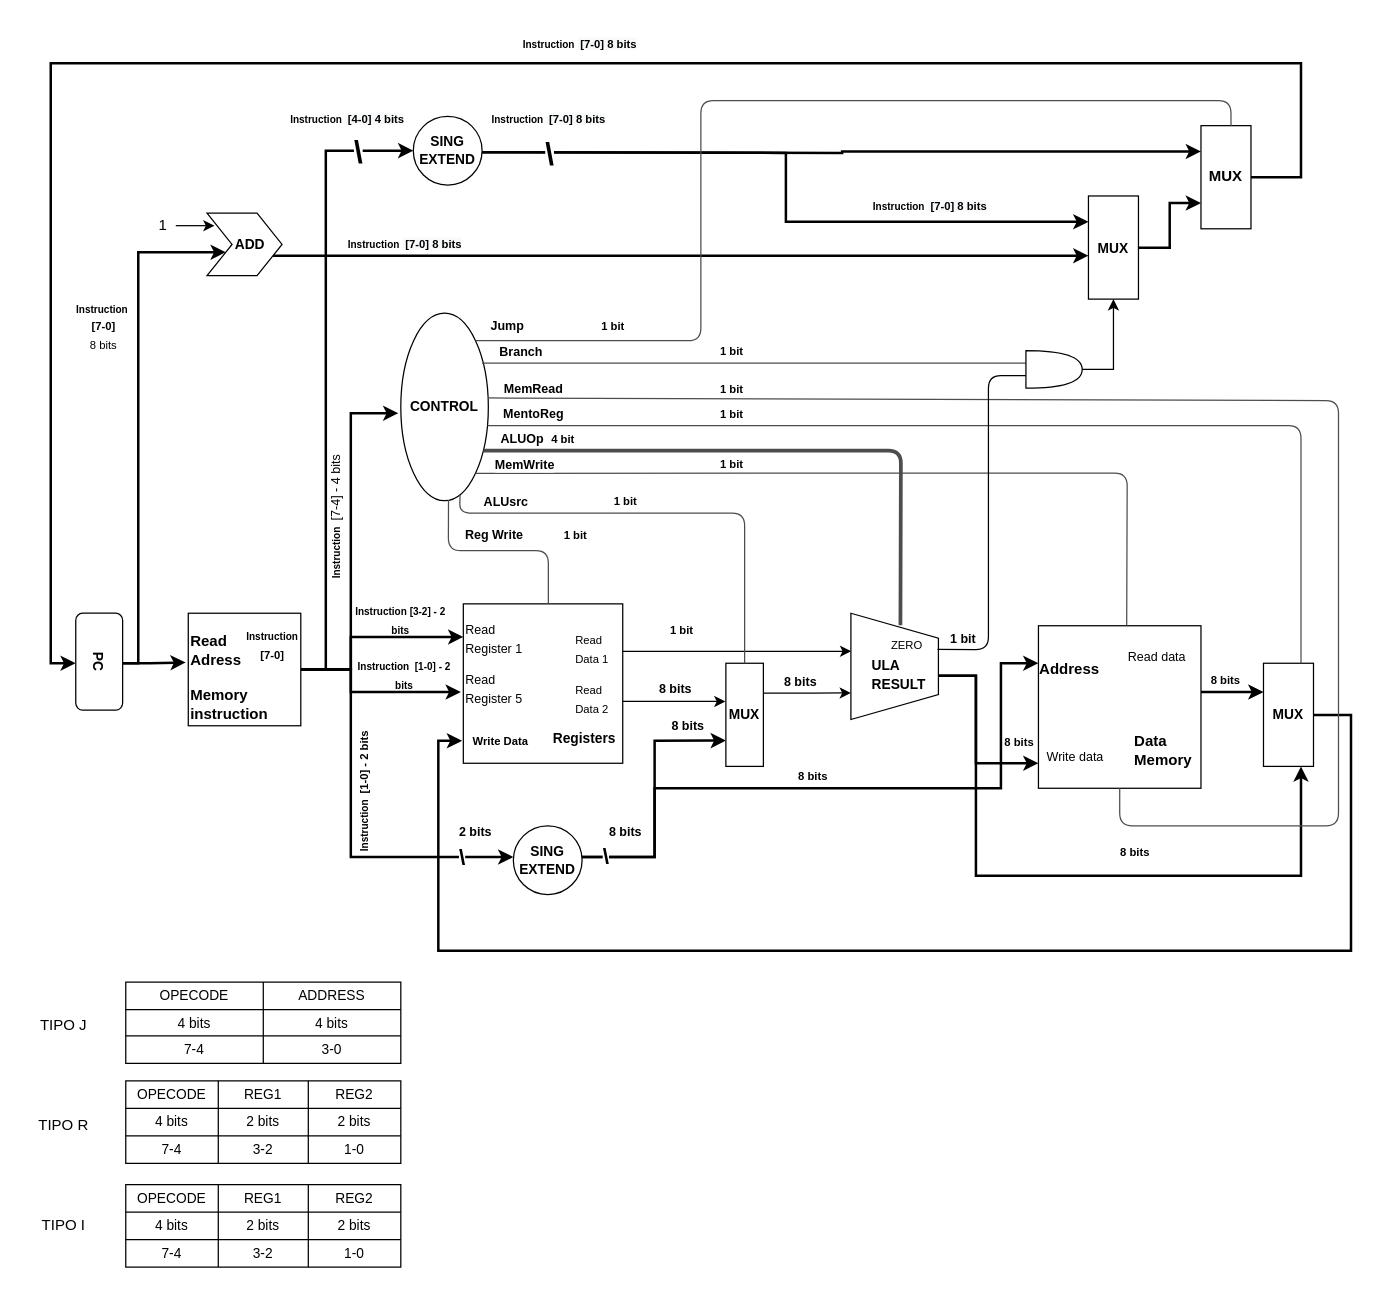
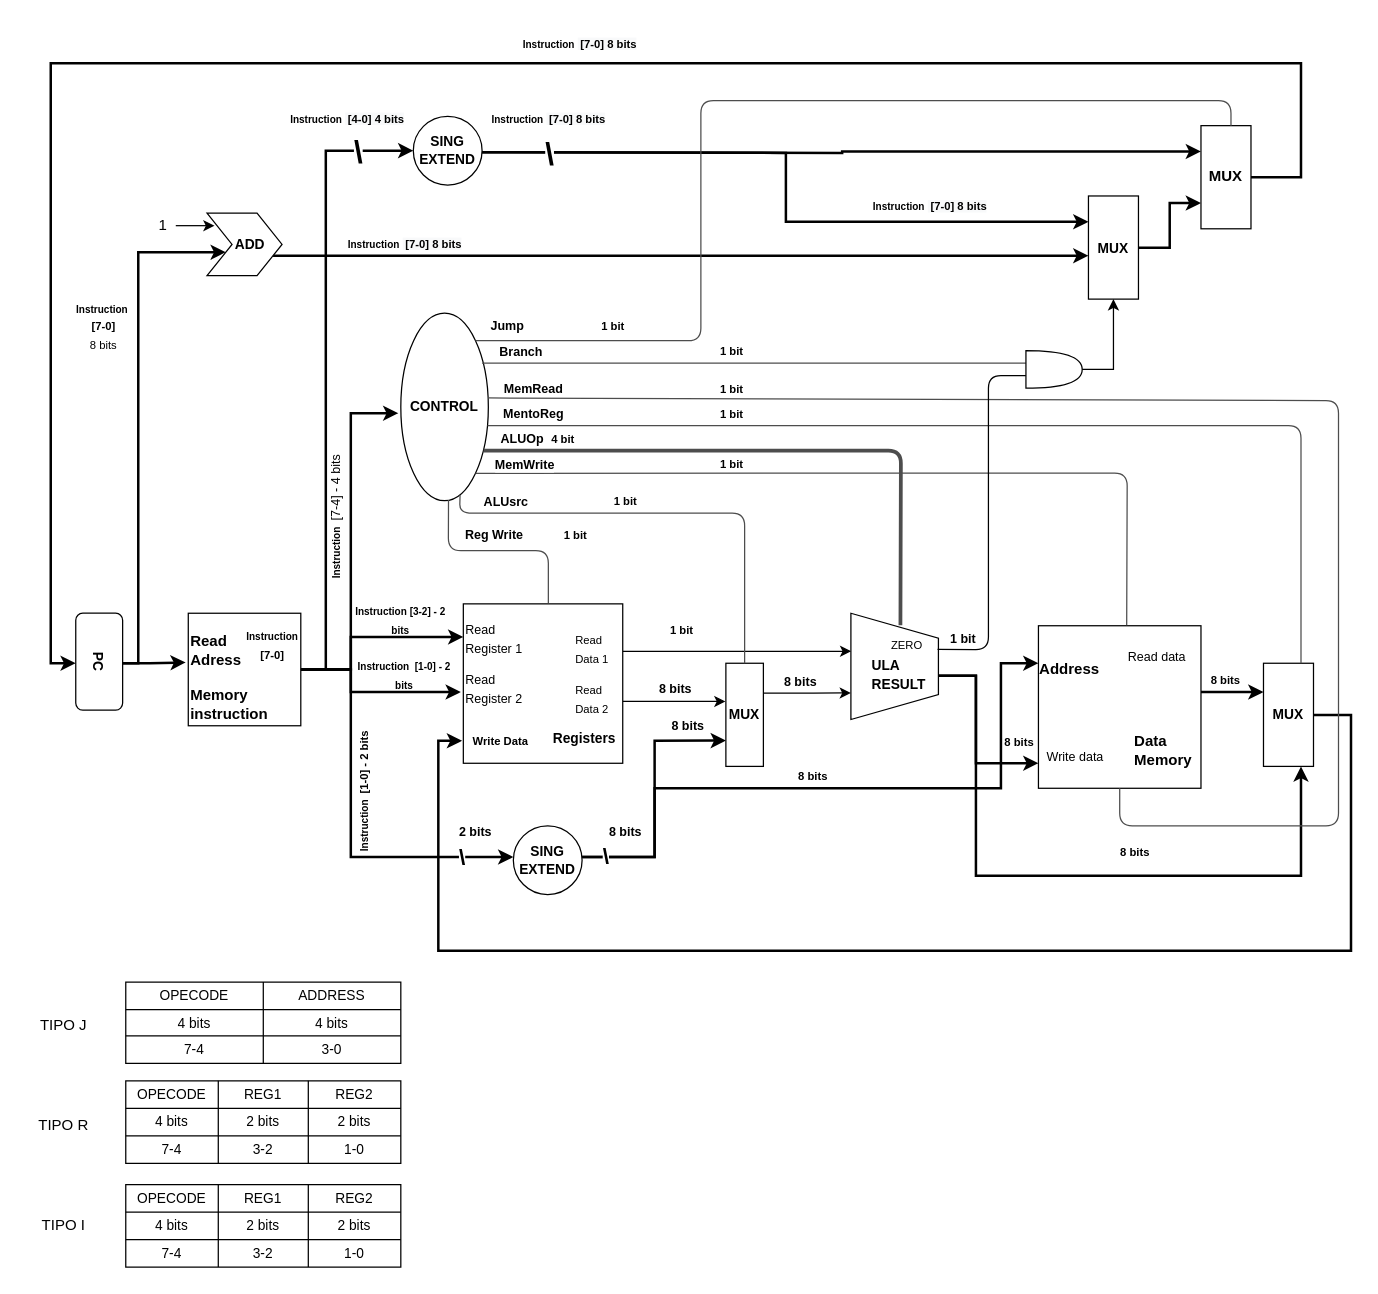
(502, 688) -> (502, 688)
